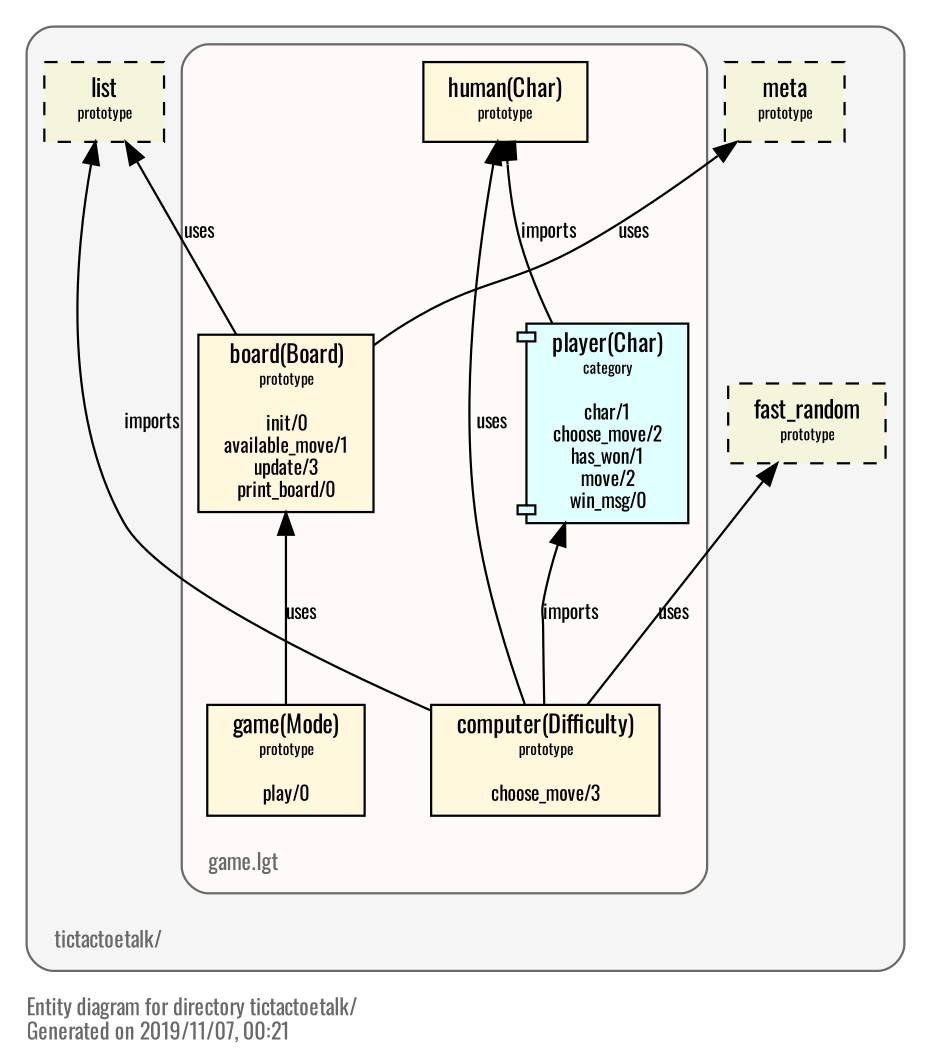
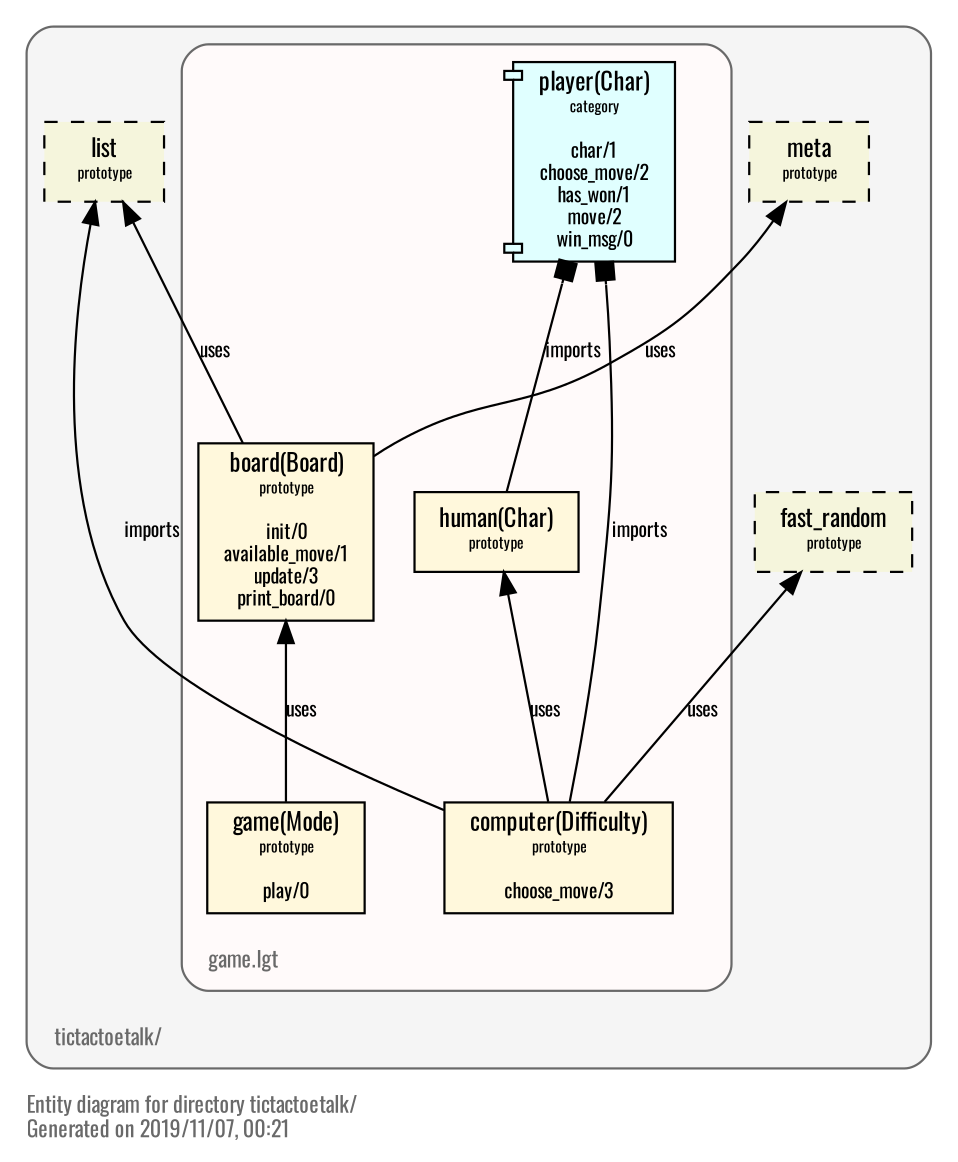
(522, 246) -> (537, 377)
(543, 624) -> (606, 545)
